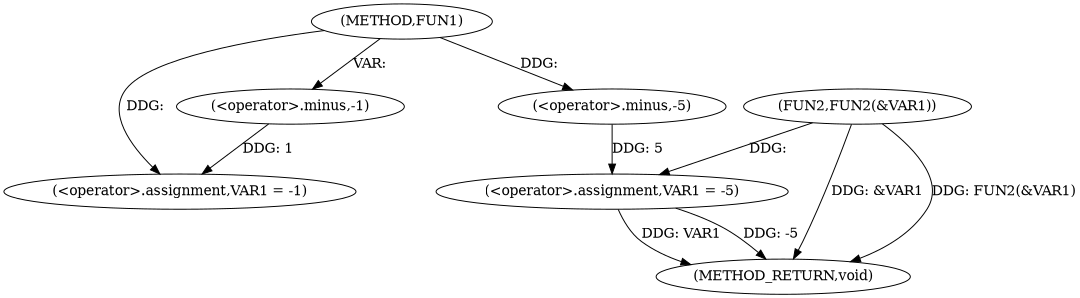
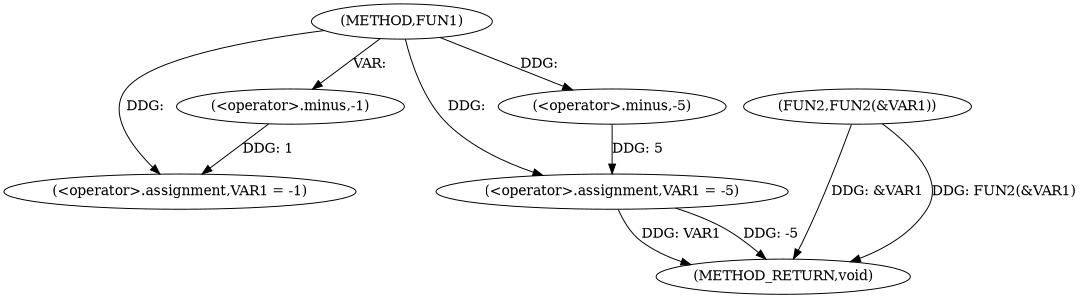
(741, 147) -> (449, 125)
